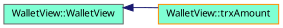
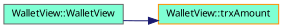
(146, 8) -> (136, 21)
